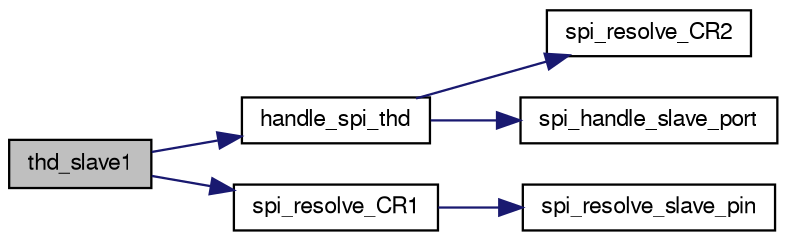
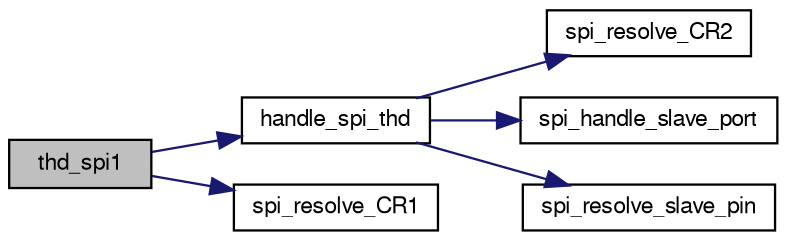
(80, 164) -> (80, 164)
(469, 208) -> (481, 161)
